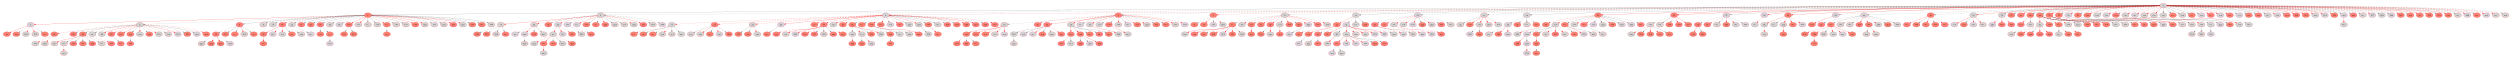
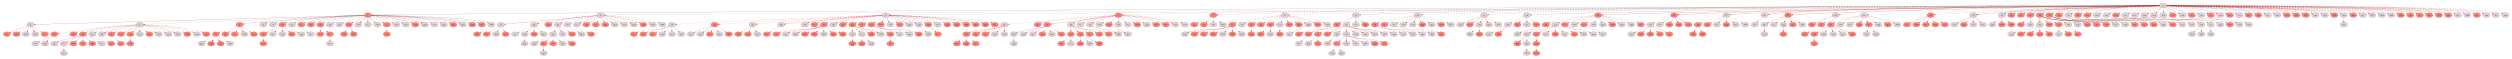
none -> (805, 25)
(1508, 34) -> none
